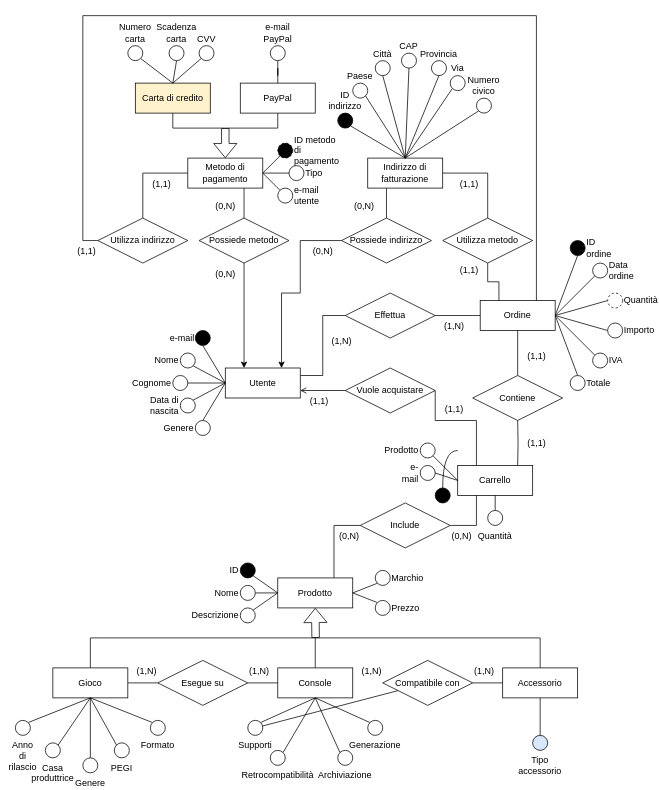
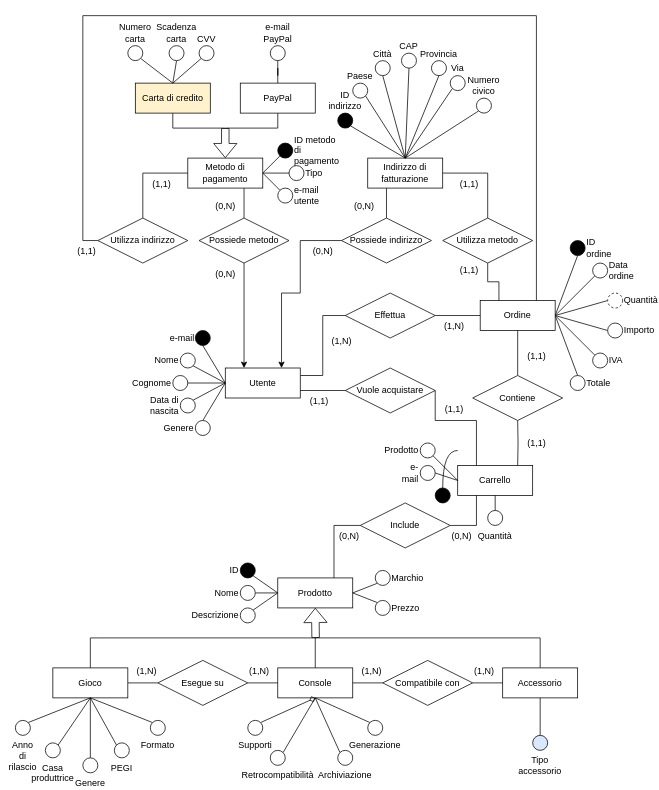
(285, 150) -> (285, 150)
(305, 390) -> (304, 390)
(310, 700) -> (309, 701)
(330, 708) -> (368, 683)
